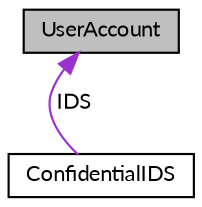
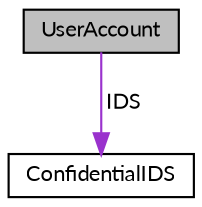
(51, 115) -> (101, 93)
